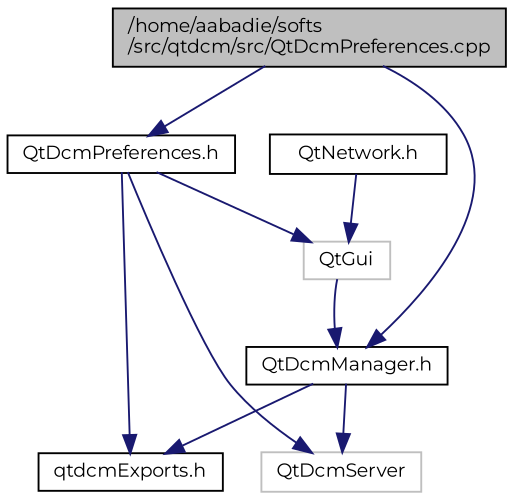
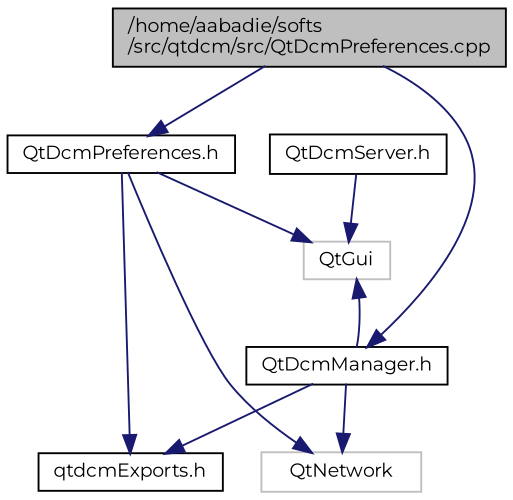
(358, 154) -> (358, 154)
(334, 304) -> (359, 323)
(341, 472) -> (341, 472)
